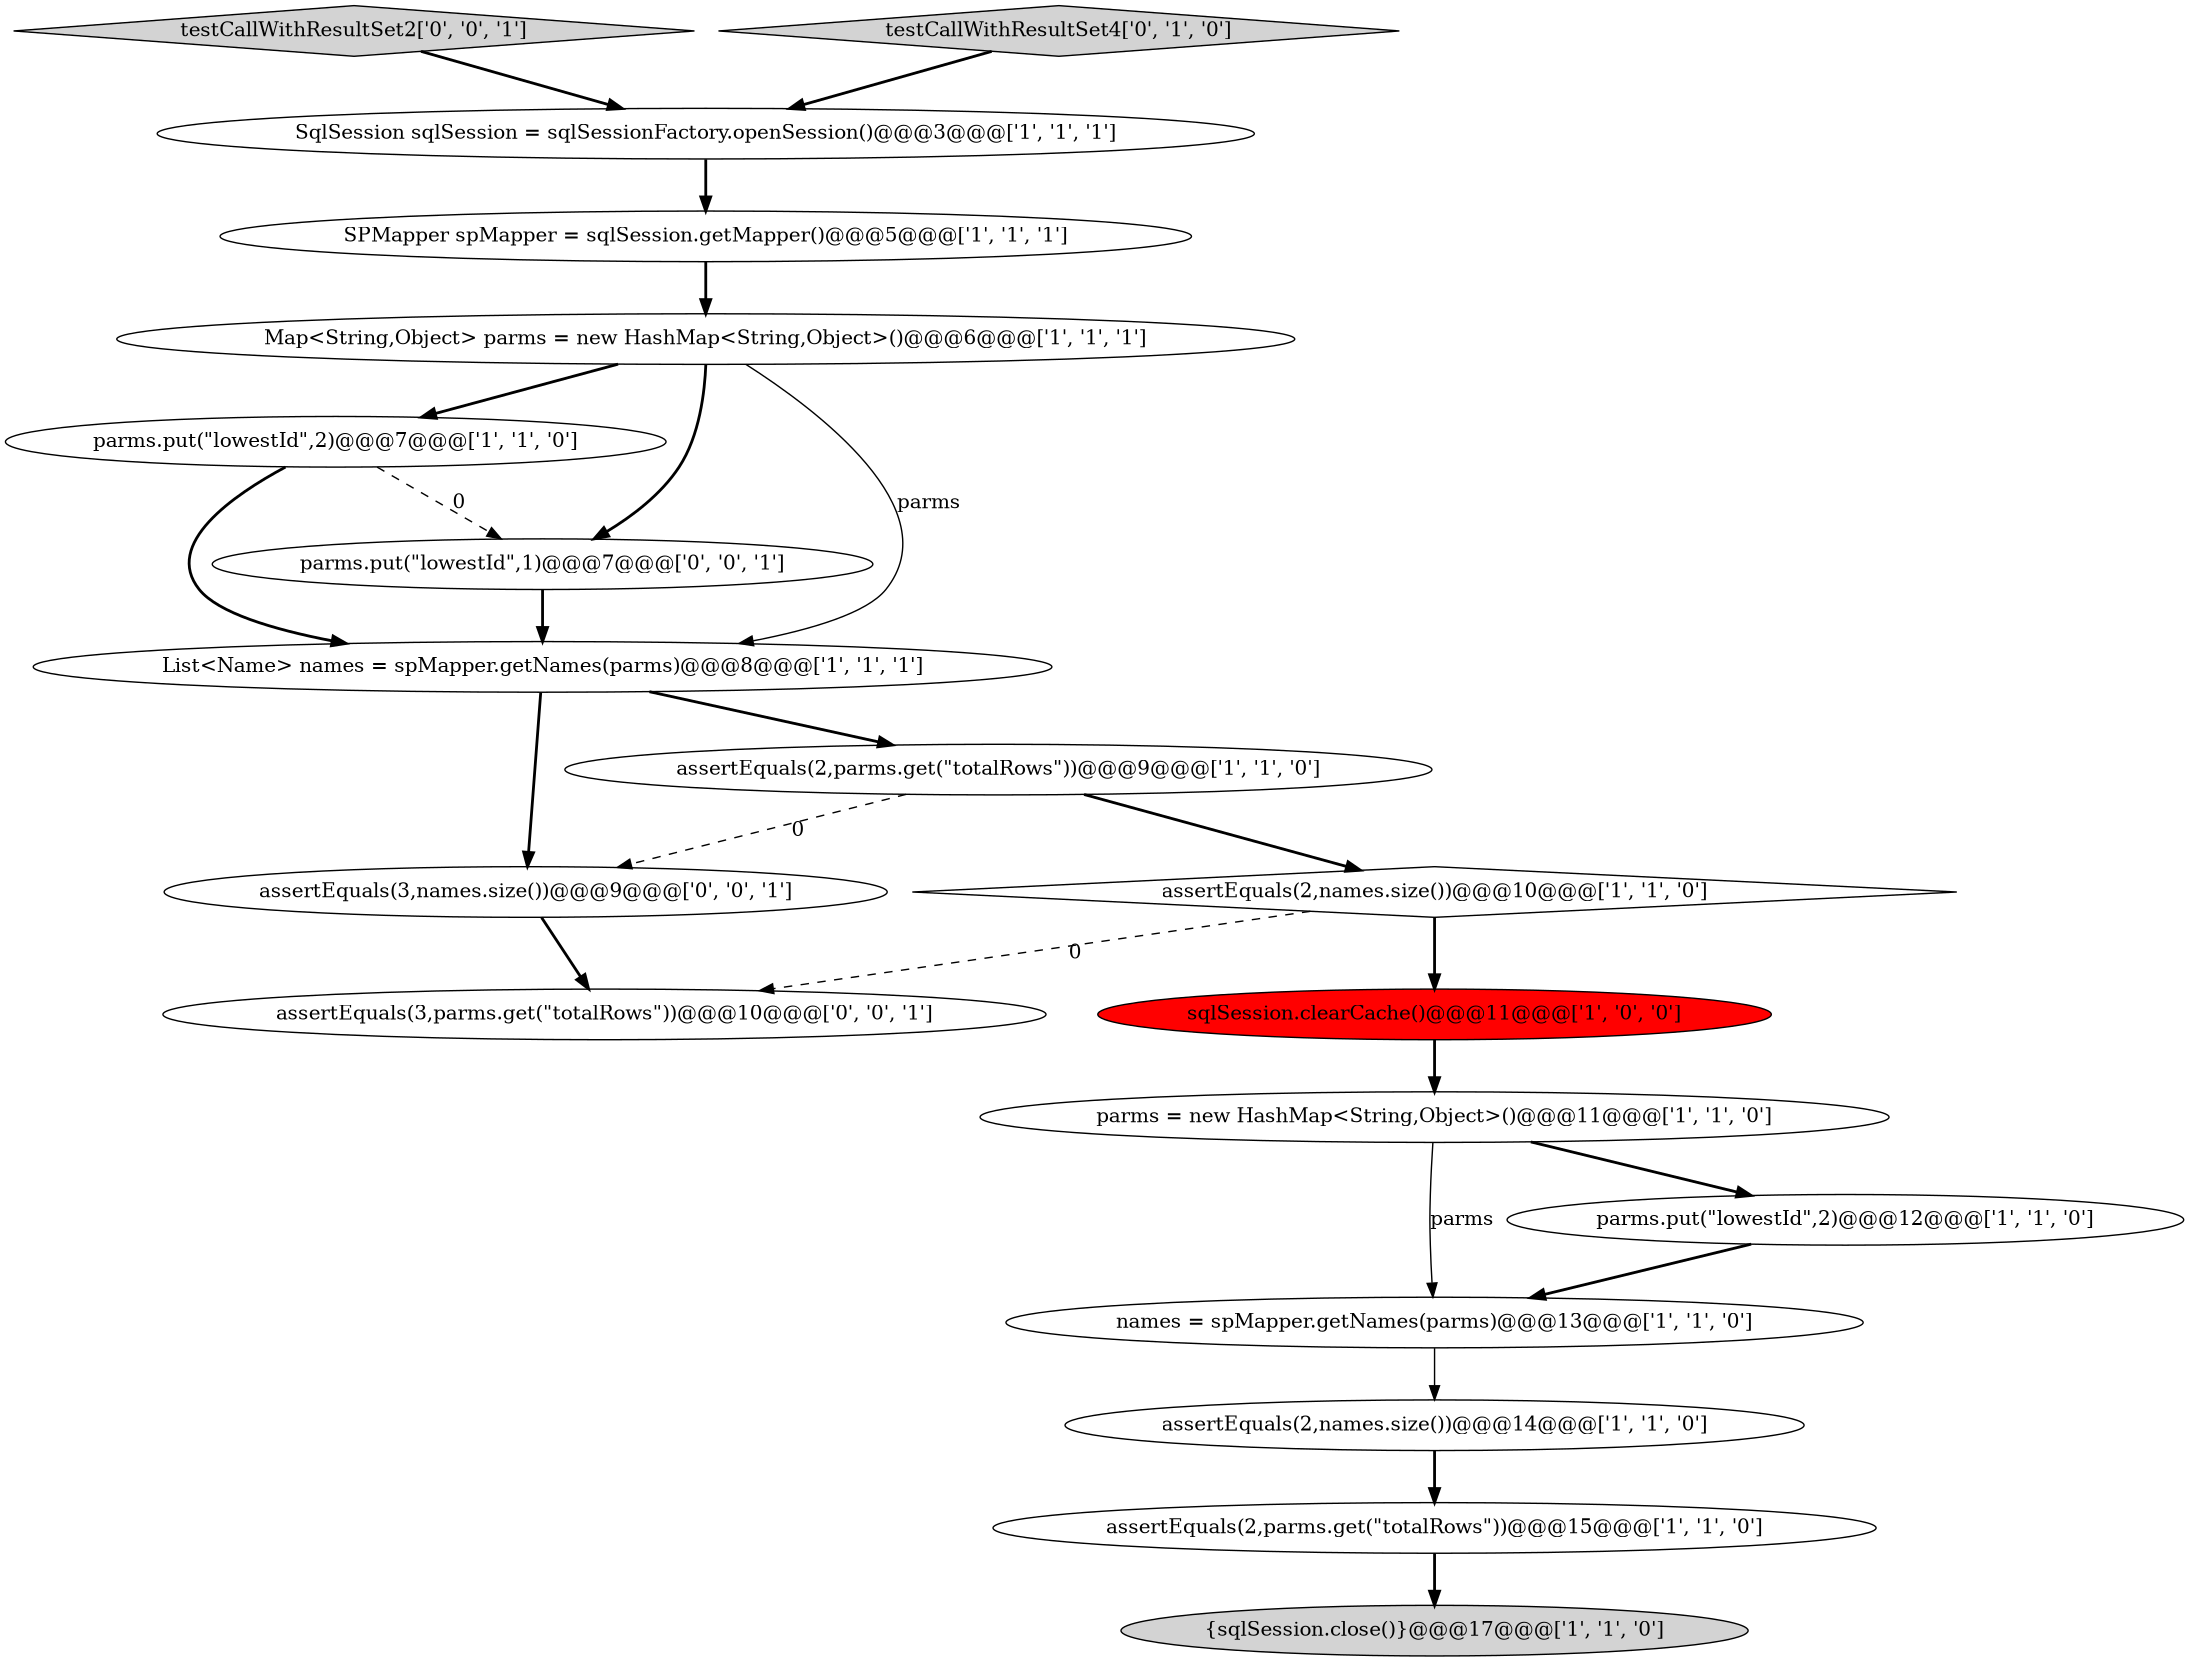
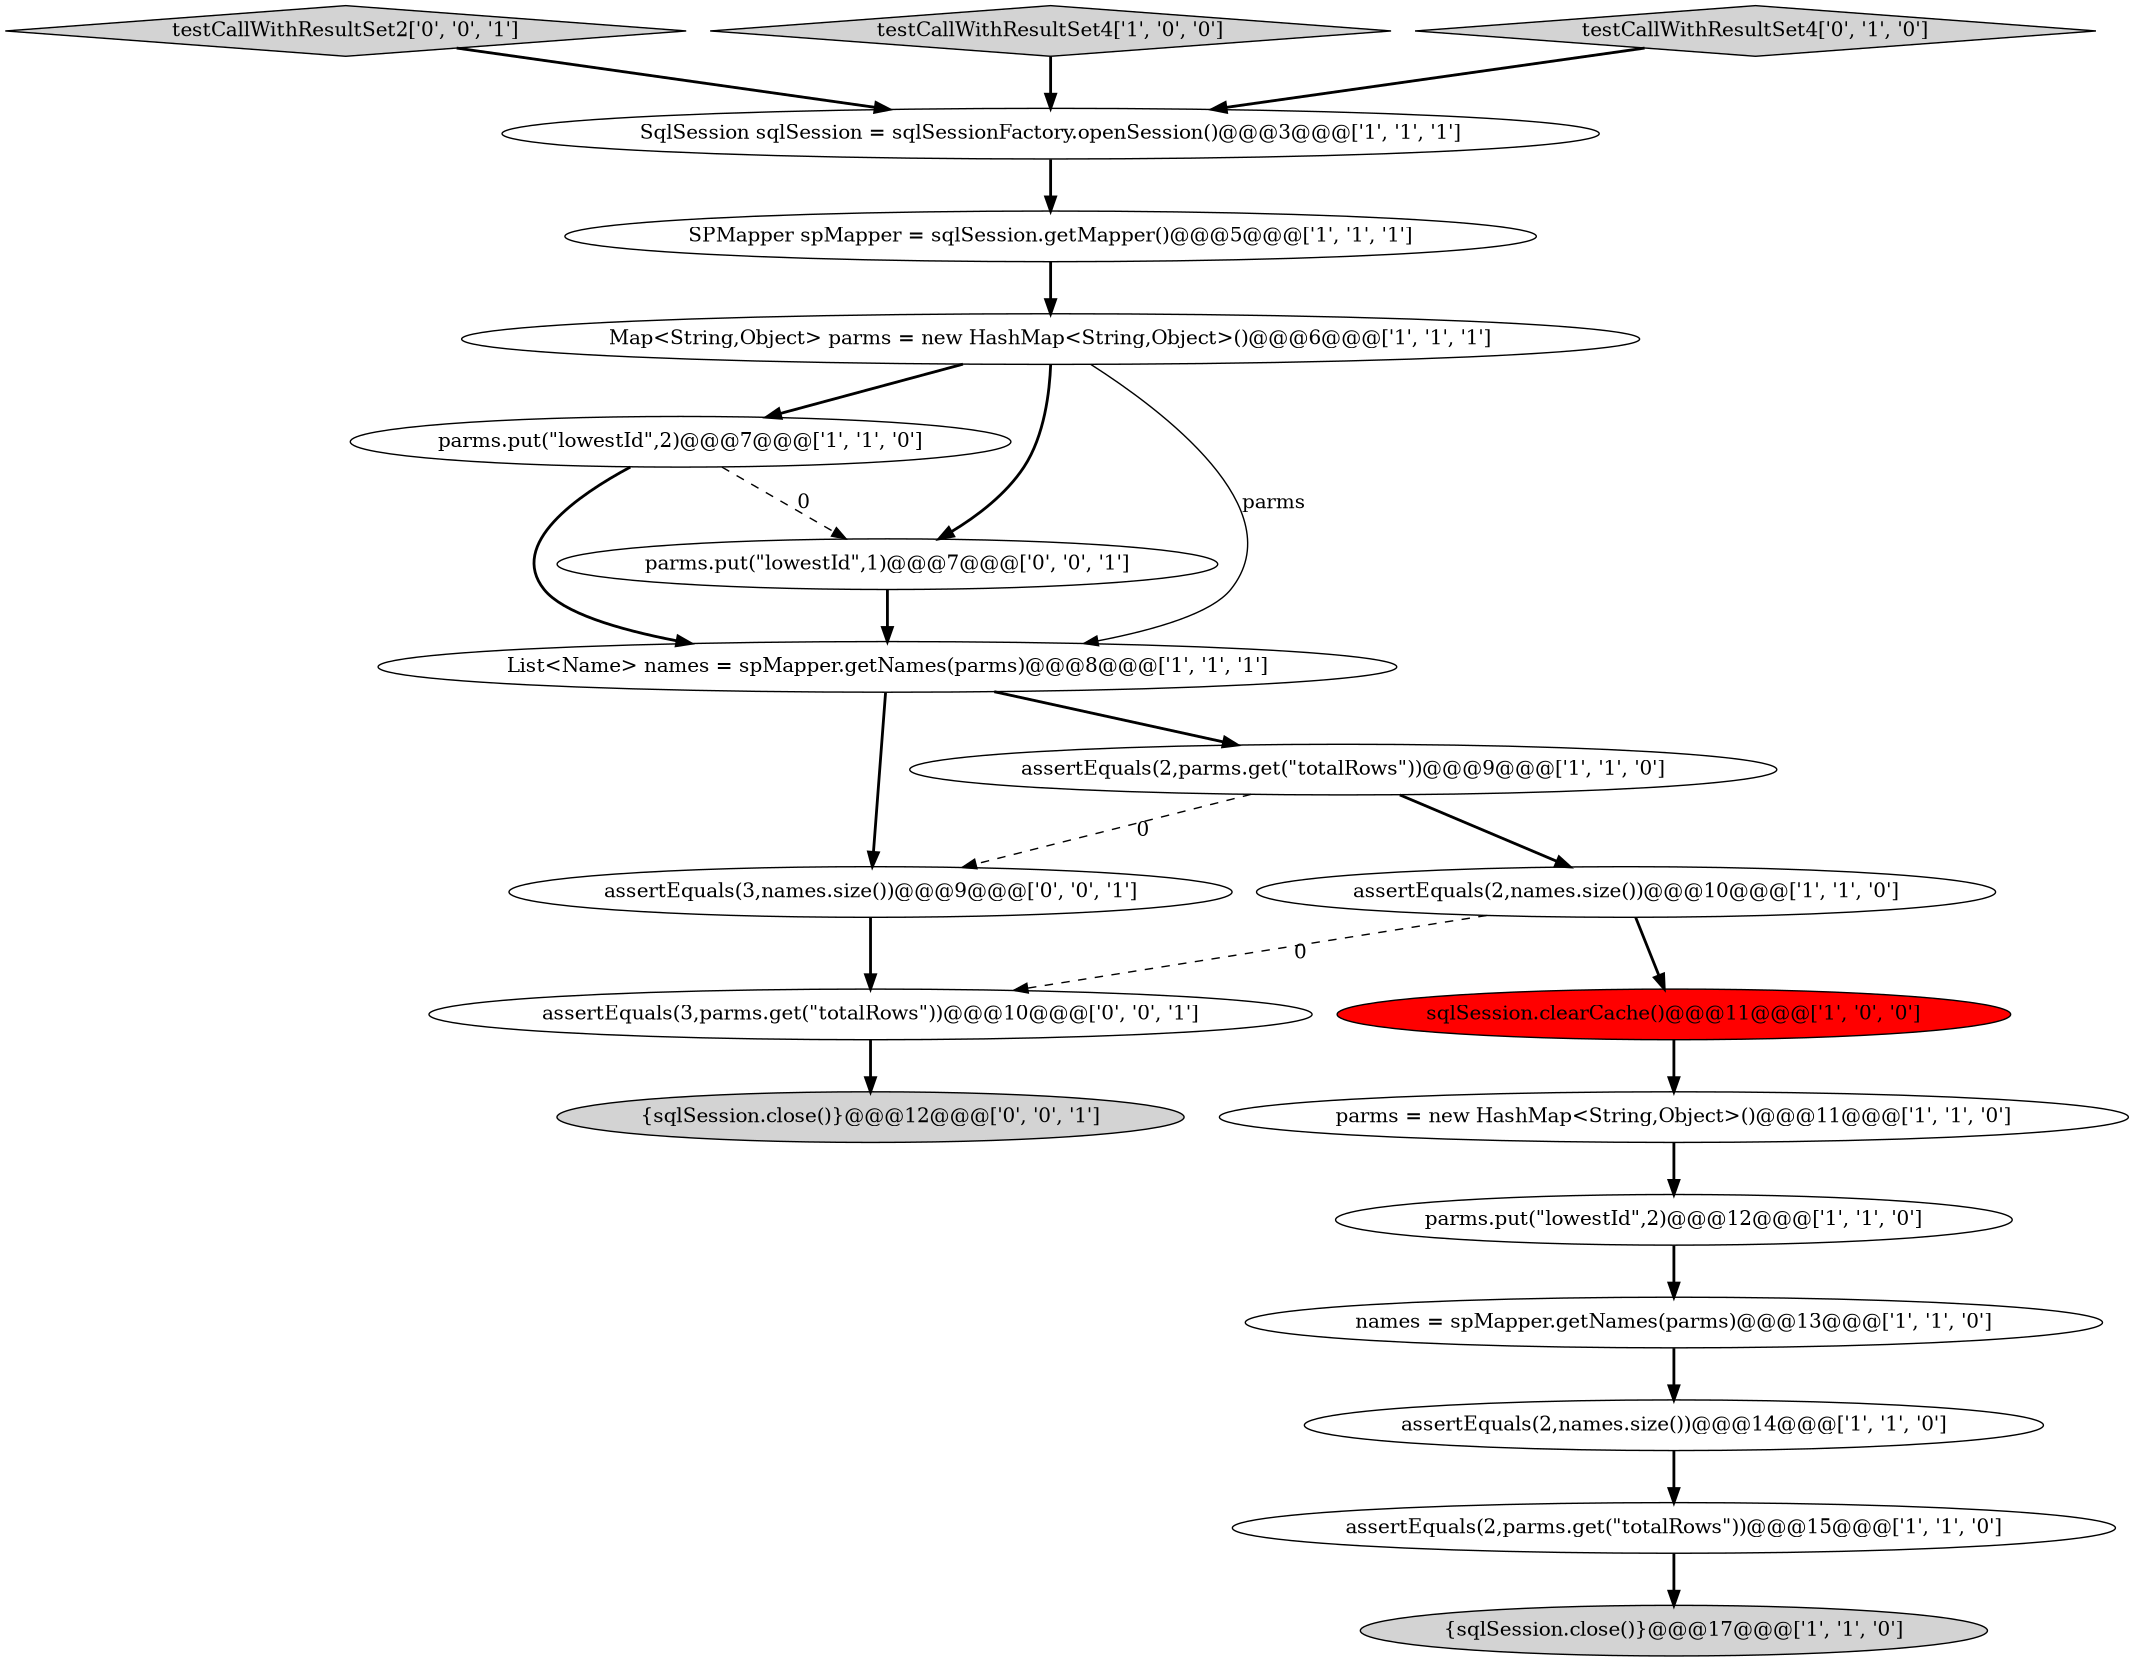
none -> (1051, 31)
(1435, 892) -> (1626, 892)
none -> (871, 1117)
(1430, 1213) -> none
(1435, 1367) -> (1674, 1367)
